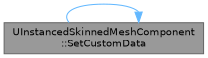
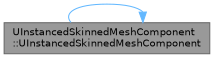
(104, 38) -> (107, 38)
